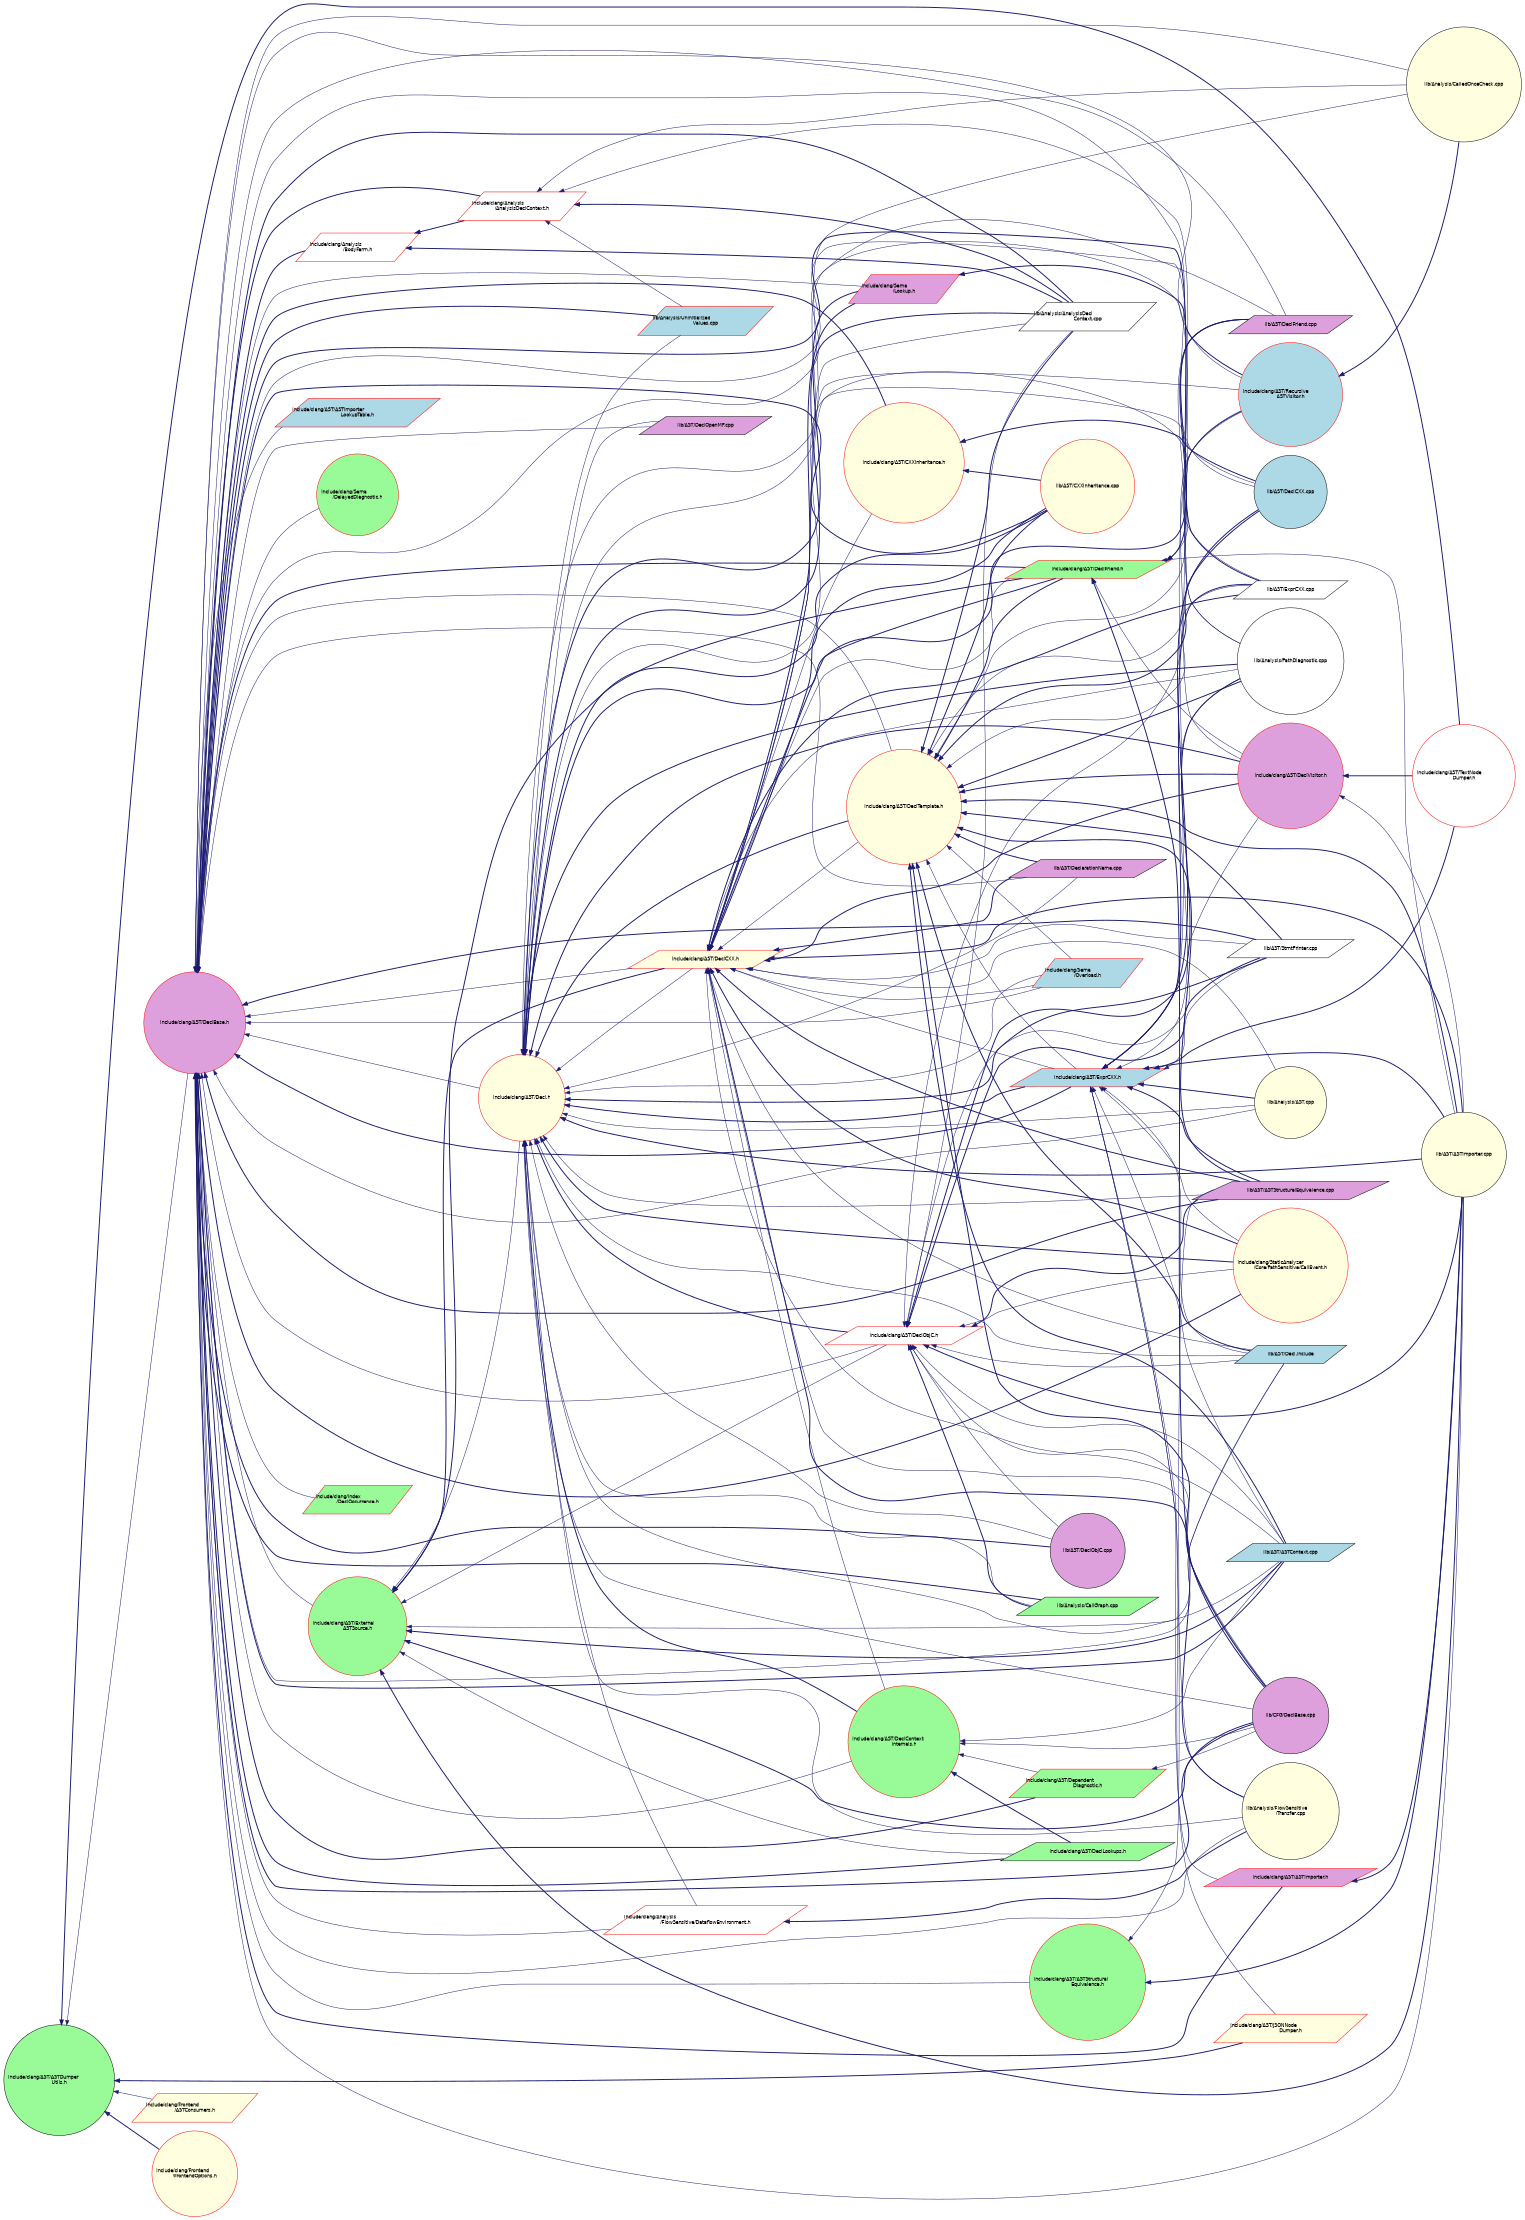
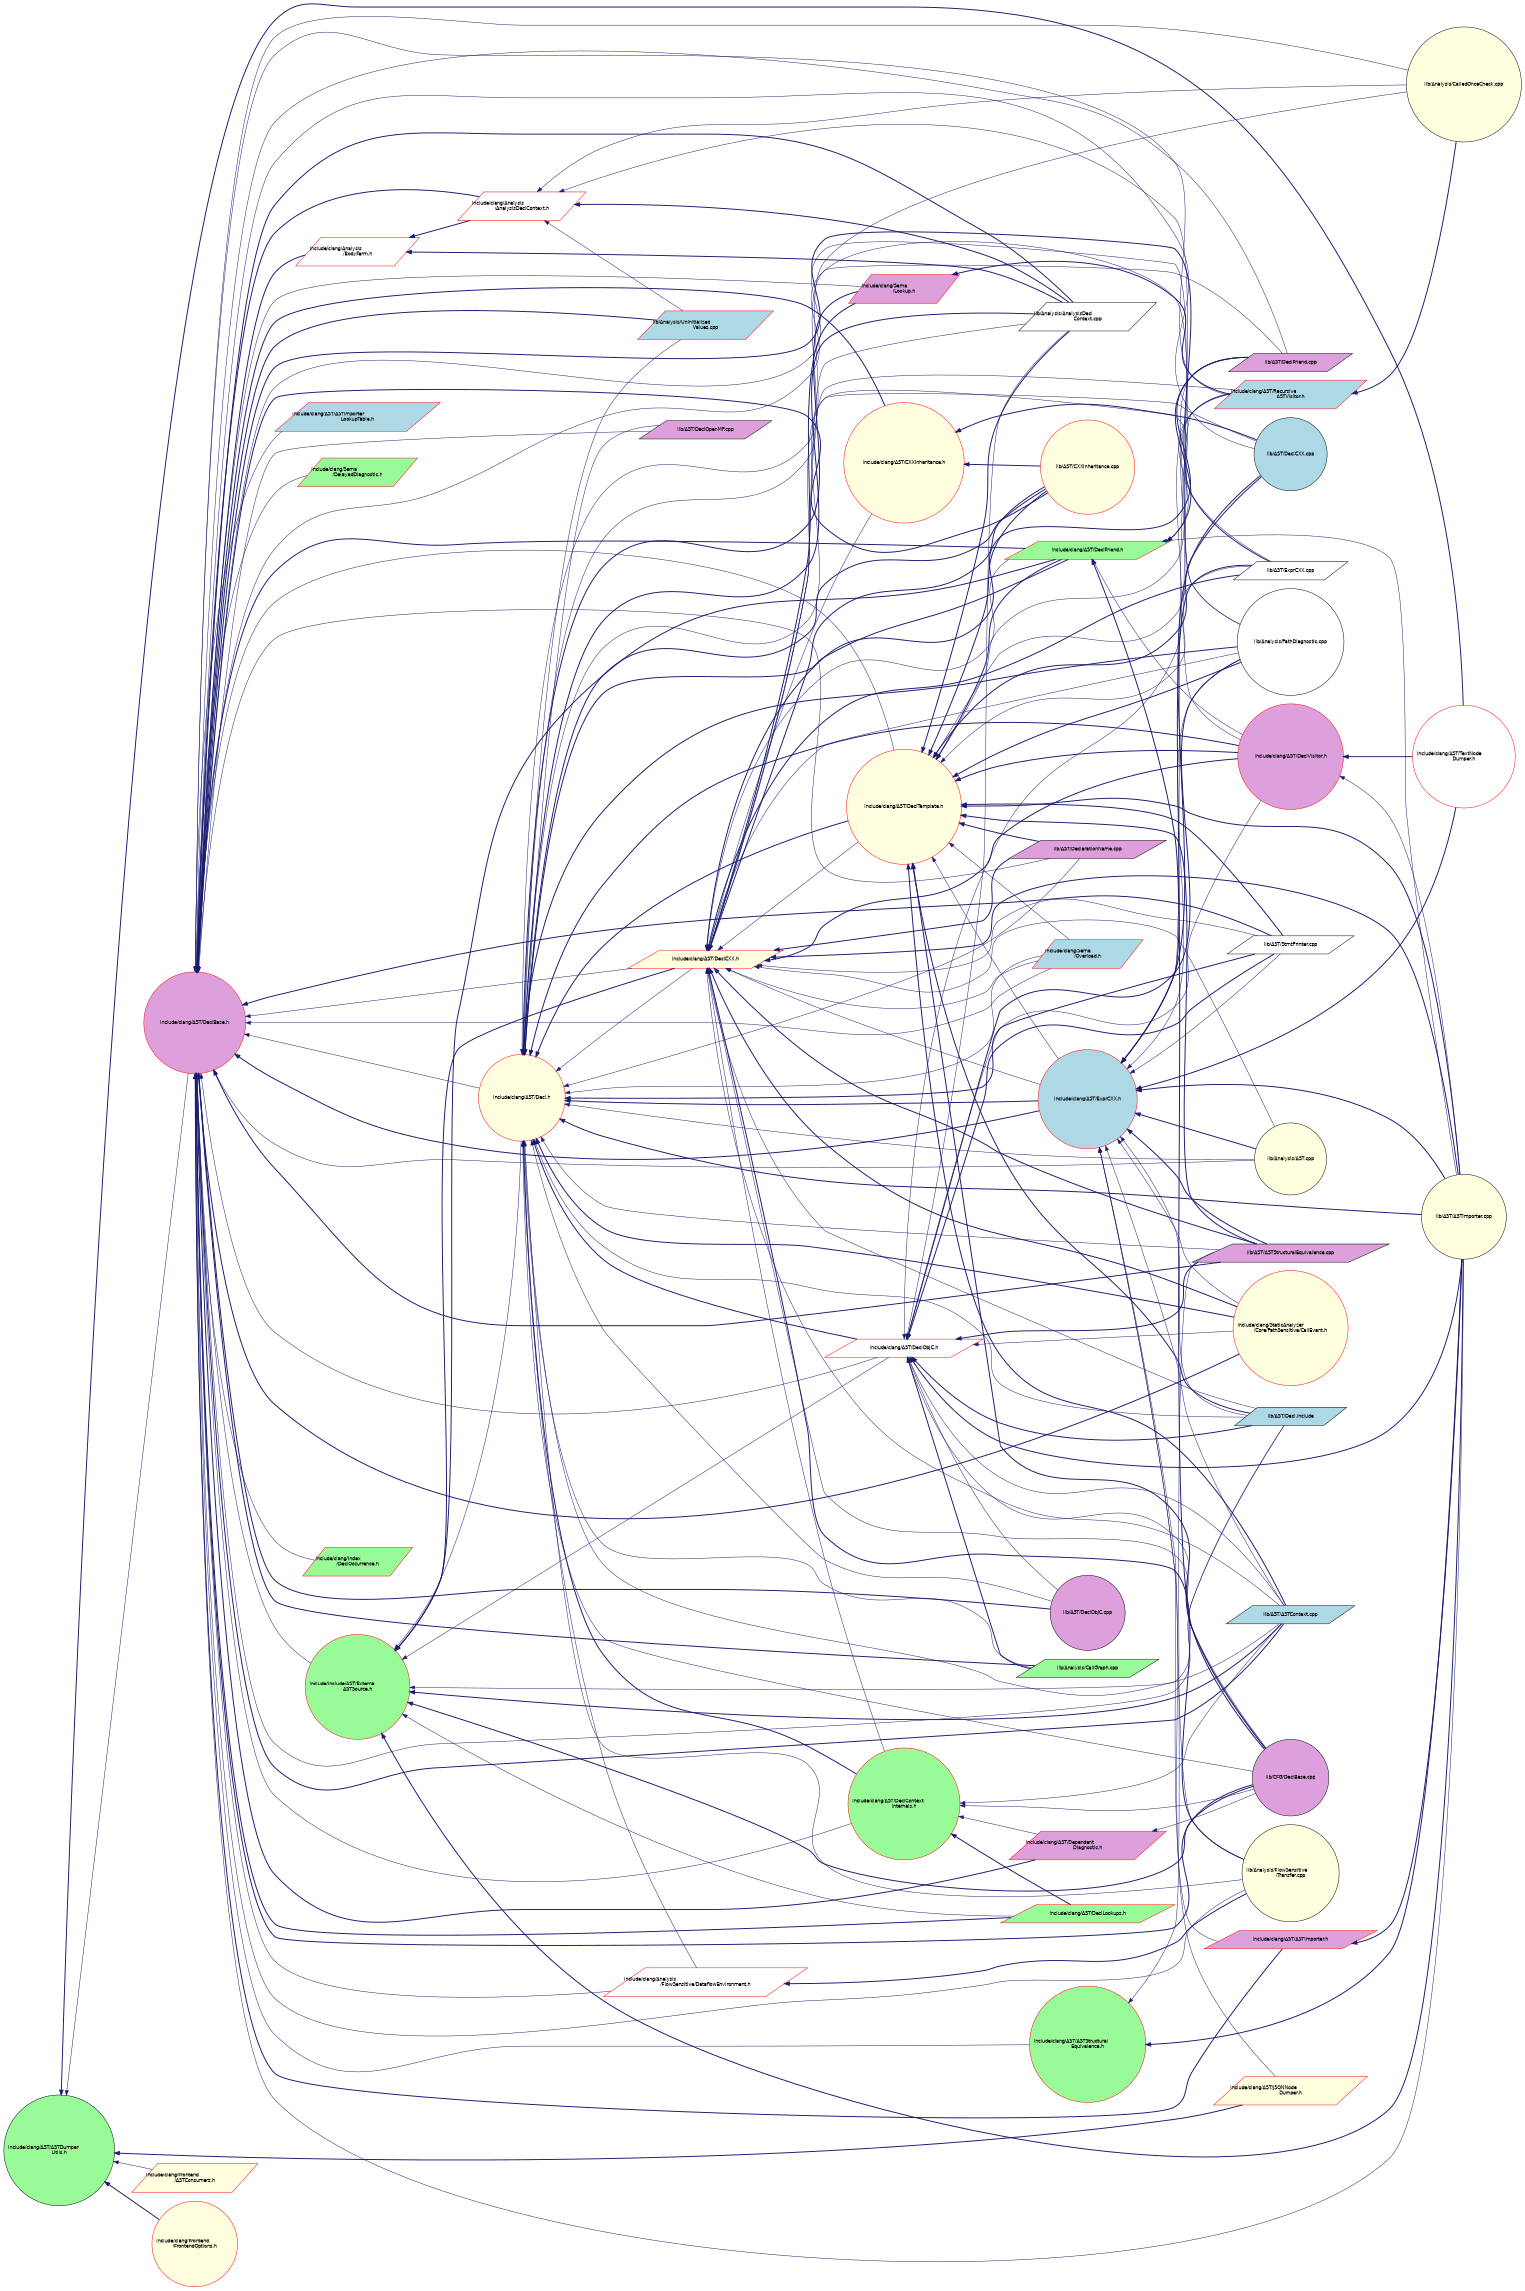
(1291, 395) -> (1291, 395)
(358, 495) -> (358, 472)
(1088, 1078) -> (1088, 1099)
(1086, 1367) -> (1073, 1438)
(358, 1626) -> (358, 1687)
(1088, 1783) -> (1088, 1846)
(1088, 1852) -> (1088, 1914)
